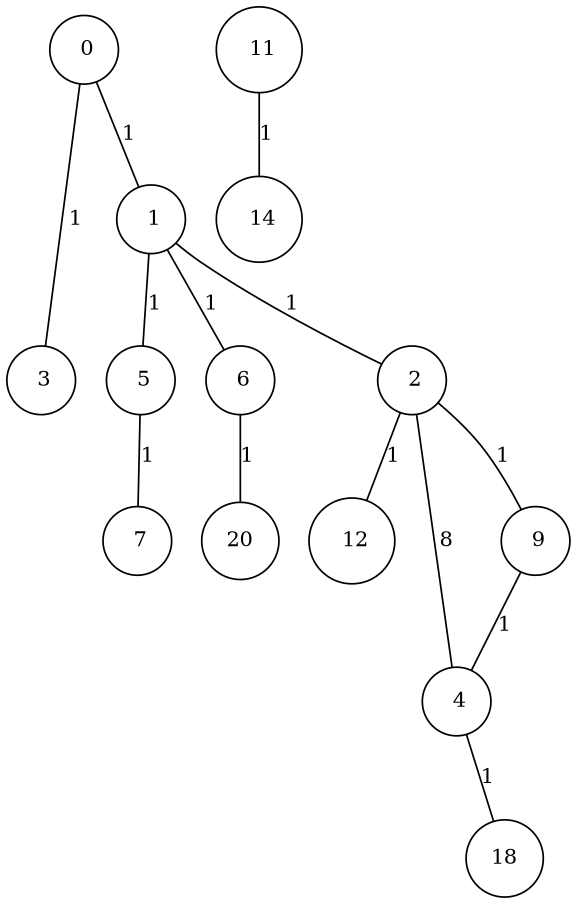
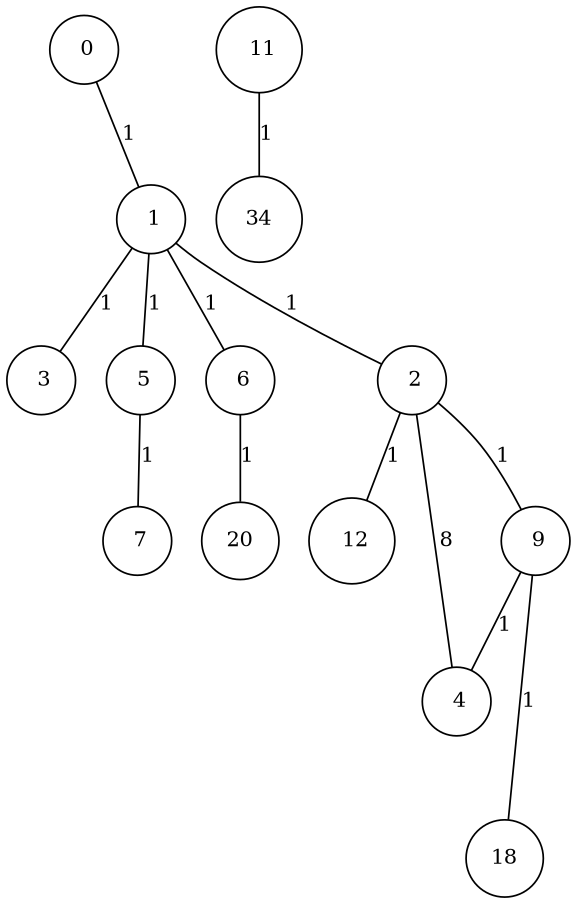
(63, 215) -> (96, 300)
(259, 219) -> (259, 219)
(480, 778) -> (520, 697)
